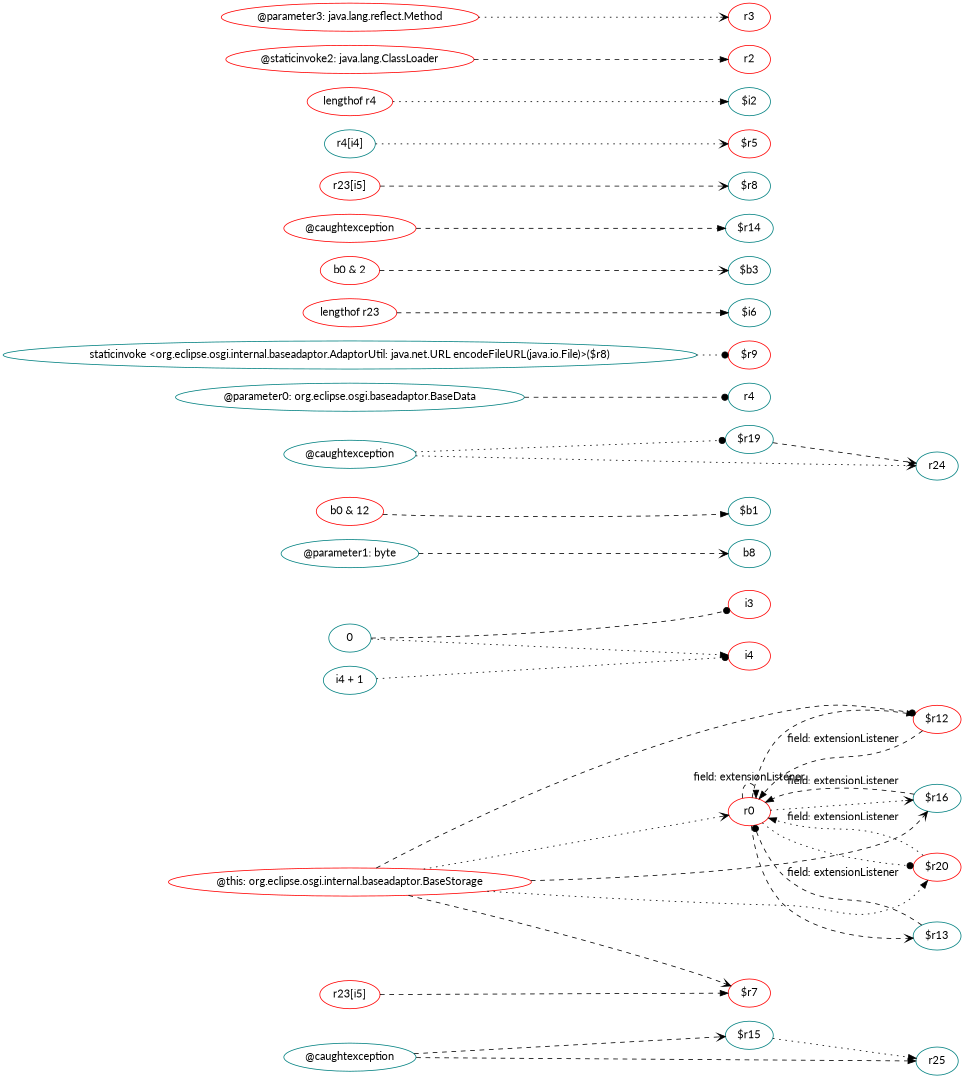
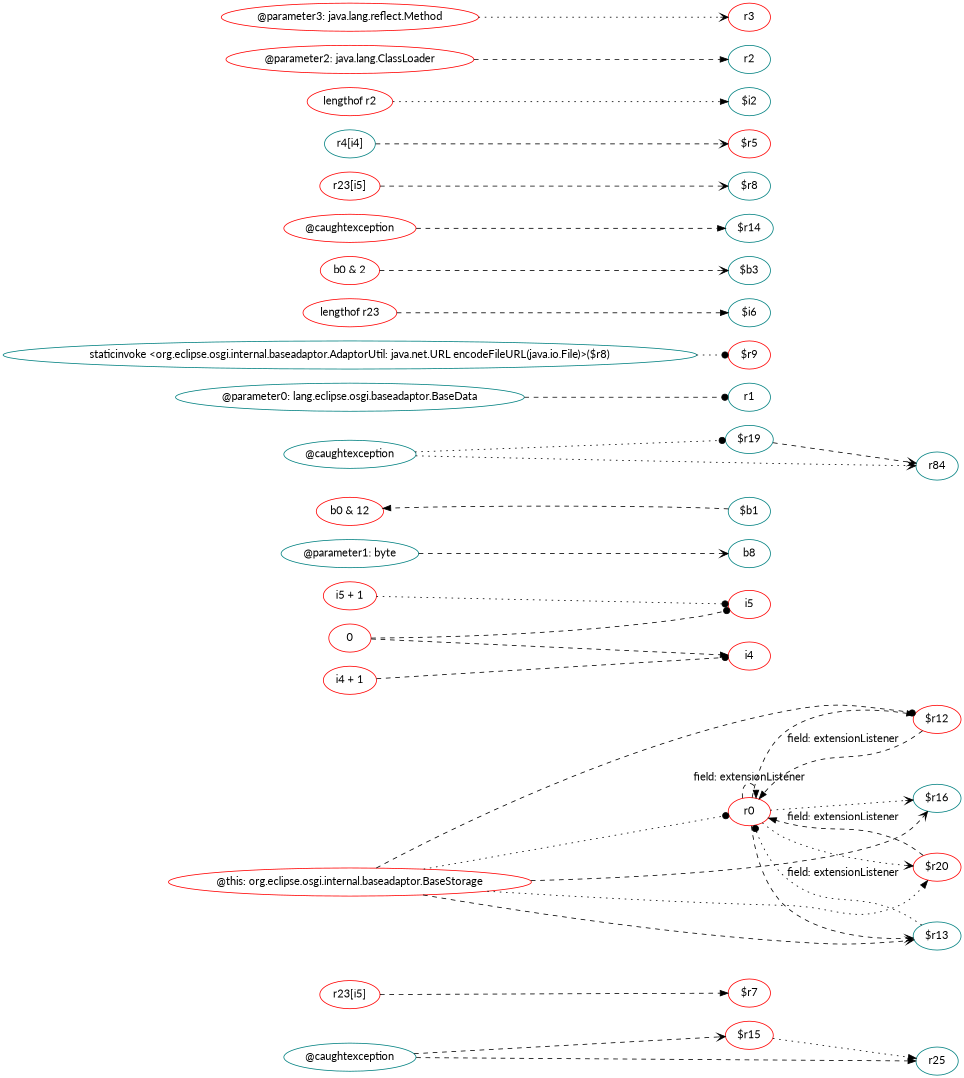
(350, 59) -> (350, 59)
(749, 59) -> (749, 59)
(350, 102) -> (350, 102)
(548, 144) -> (548, 144)
(350, 397) -> (350, 397)
(749, 397) -> (749, 397)
(937, 466) -> (937, 466)
(552, 517) -> (560, 506)
none -> (350, 596)
(749, 604) -> (749, 604)
(350, 638) -> (350, 638)
(546, 647) -> (546, 647)
(549, 668) -> (549, 668)
(350, 680) -> (350, 680)
(843, 788) -> none
(852, 830) -> (852, 830)
(573, 843) -> (573, 843)
(823, 851) -> (823, 851)
(826, 897) -> (826, 897)
(567, 936) -> (664, 930)
(749, 1035) -> (749, 1035)
